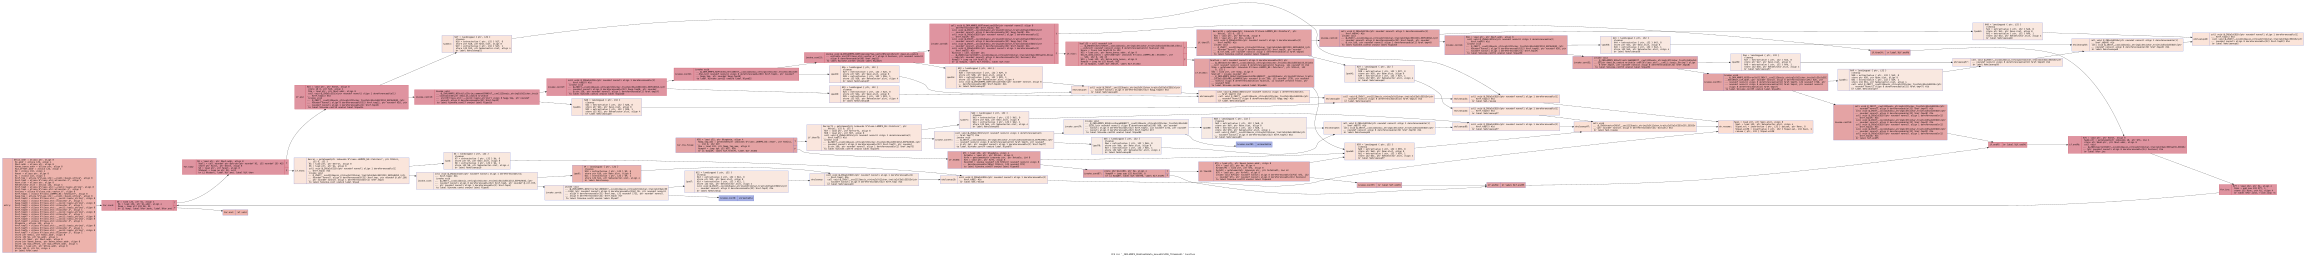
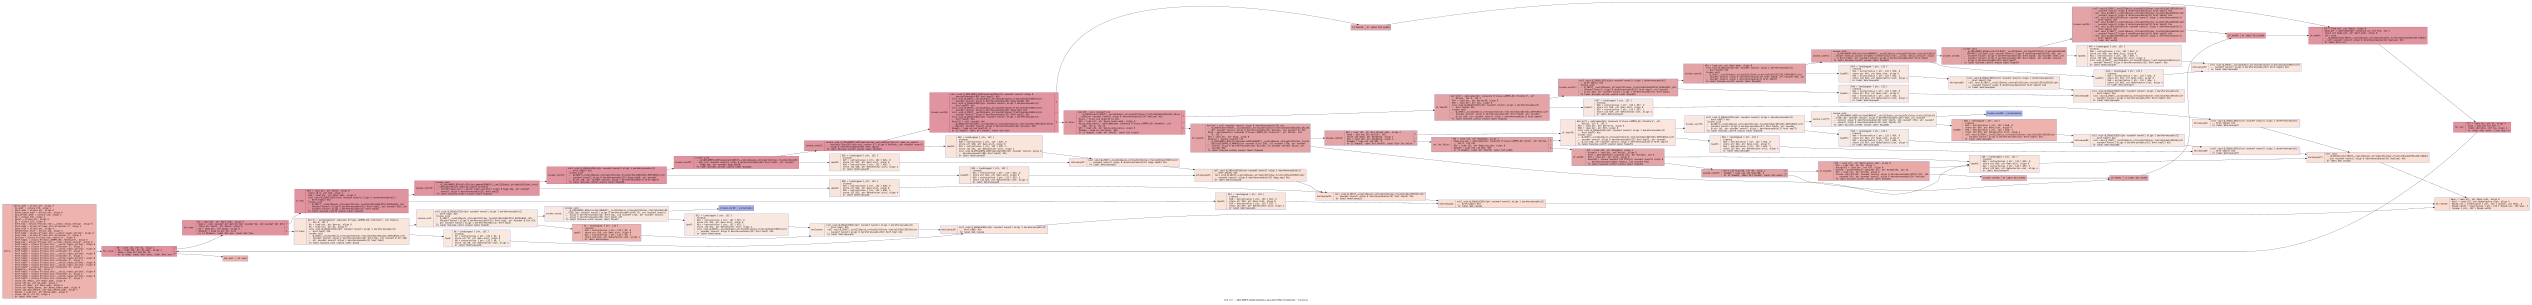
(2060, 55) -> none
(1254, 128) -> (2004, 130)
none -> (1371, 138)
